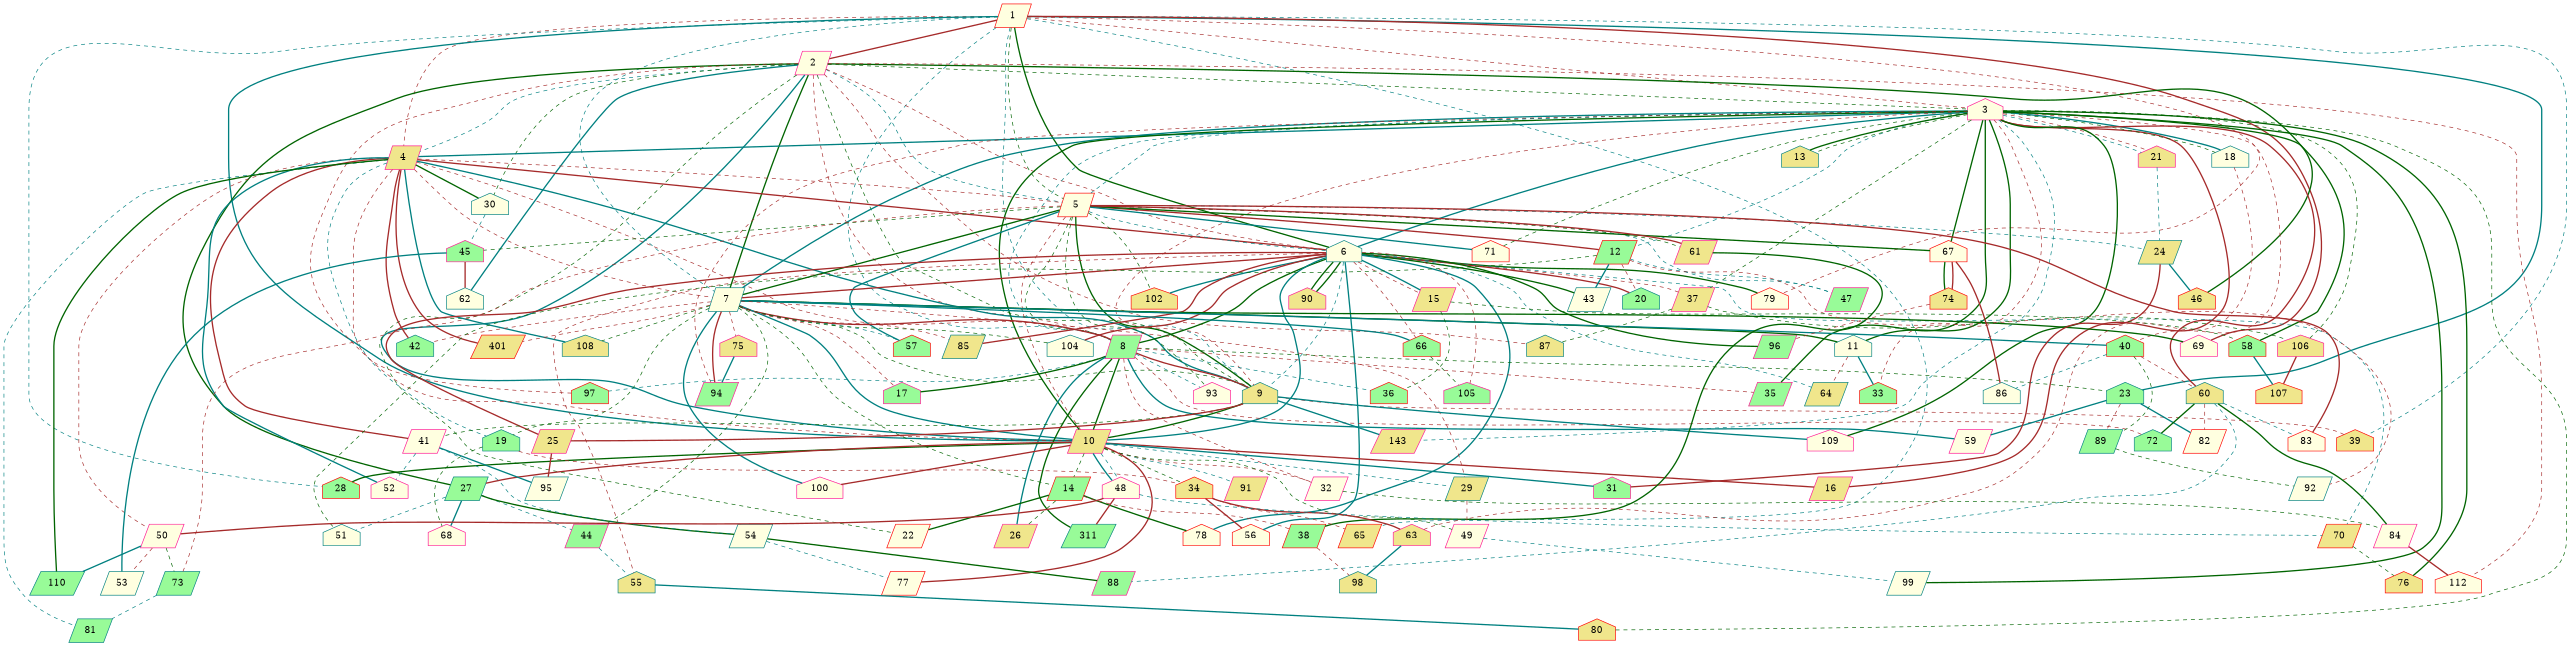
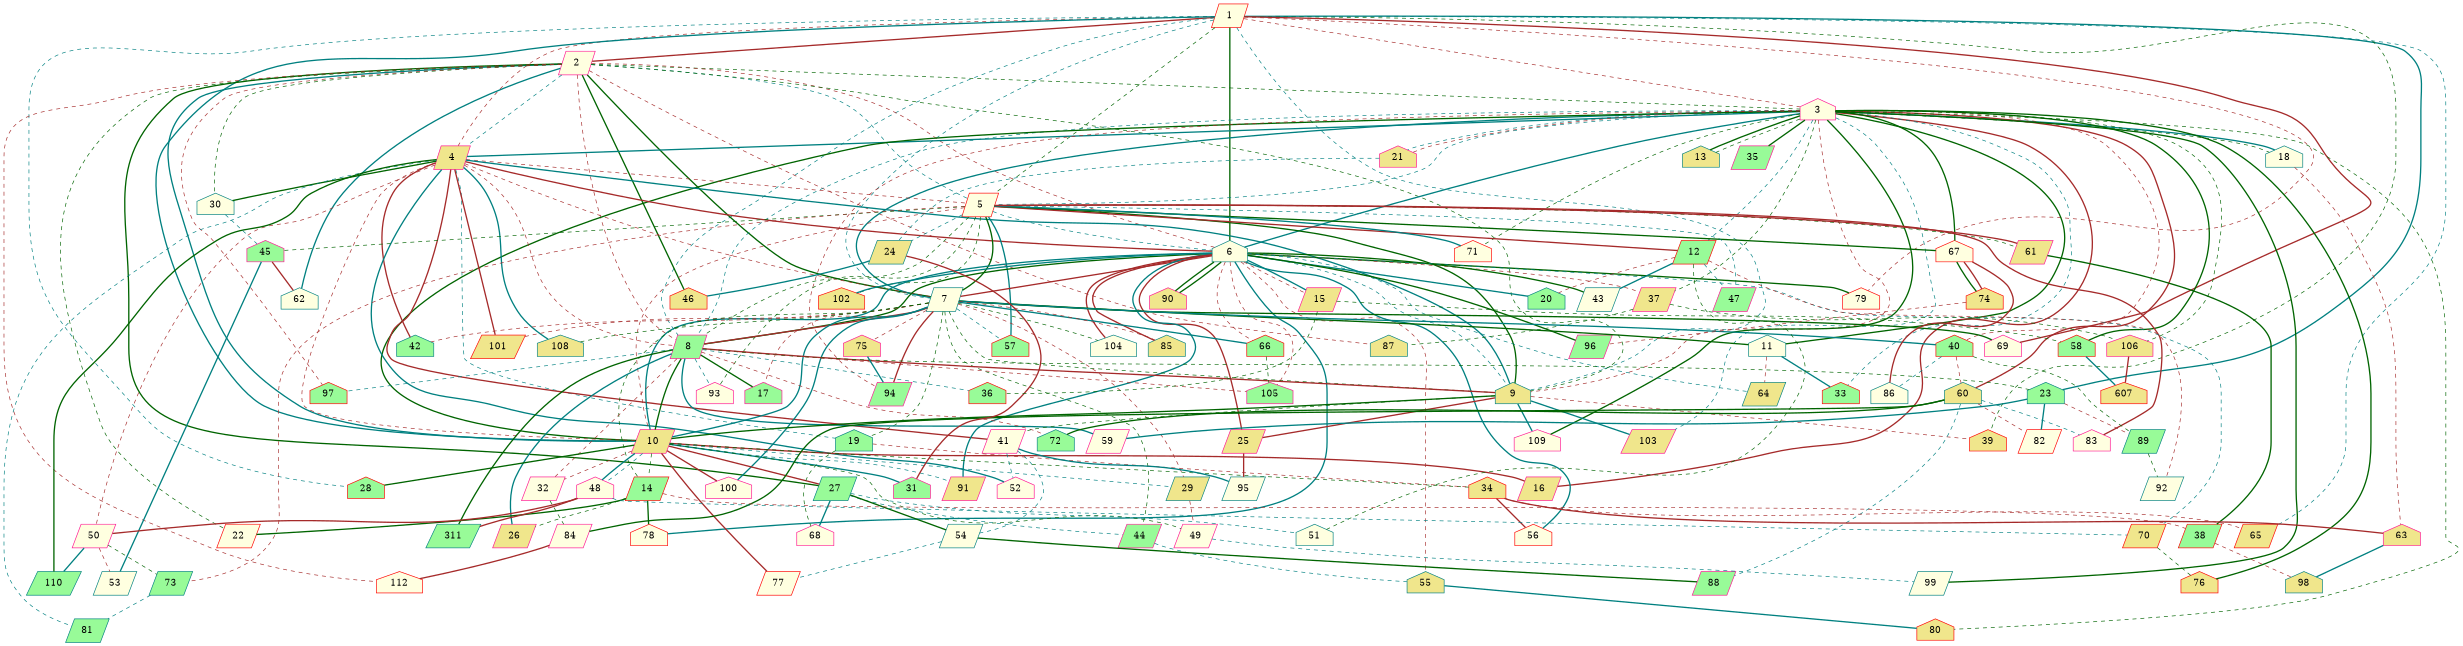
(2024, 32) -> (2136, 47)
(1497, 268) -> (1388, 276)
(2024, 295) -> (2071, 240)
(498, 347) -> (498, 347)
(964, 347) -> (1167, 347)
none -> (1195, 352)
(1430, 369) -> (1002, 372)
(2279, 394) -> (2124, 394)
(1398, 441) -> (1648, 441)
(2307, 441) -> (2092, 441)
